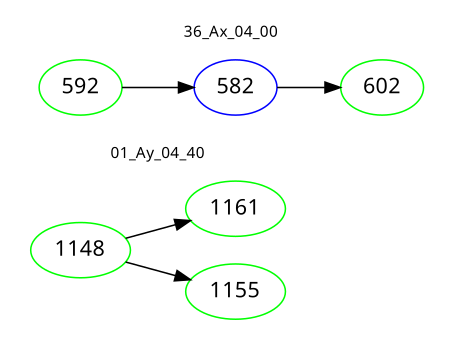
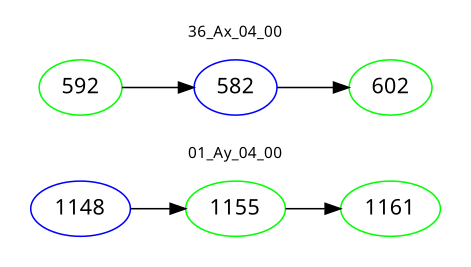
(158, 154) -> (236, 154)
(151, 231) -> (305, 209)
(81, 250) -> (81, 209)
